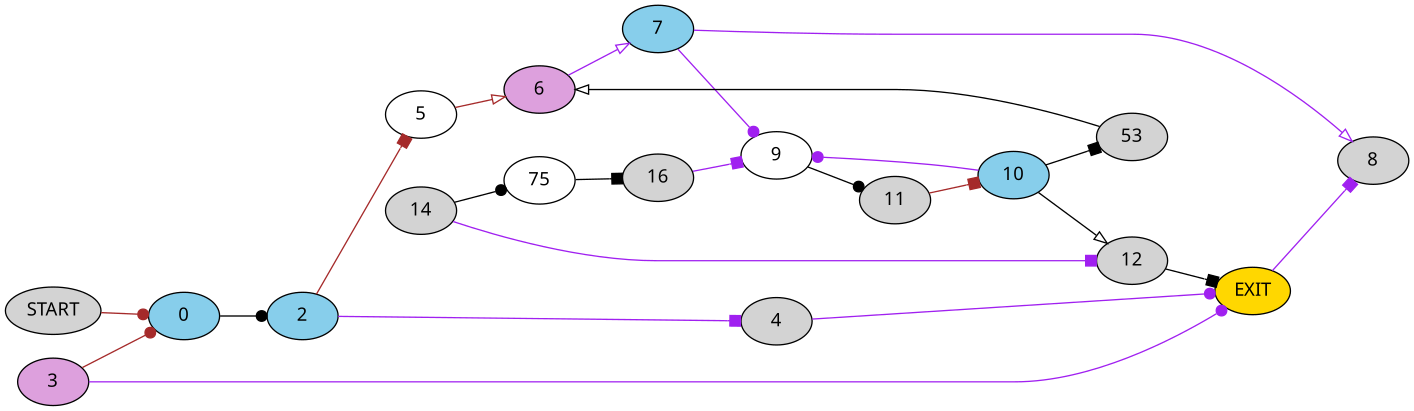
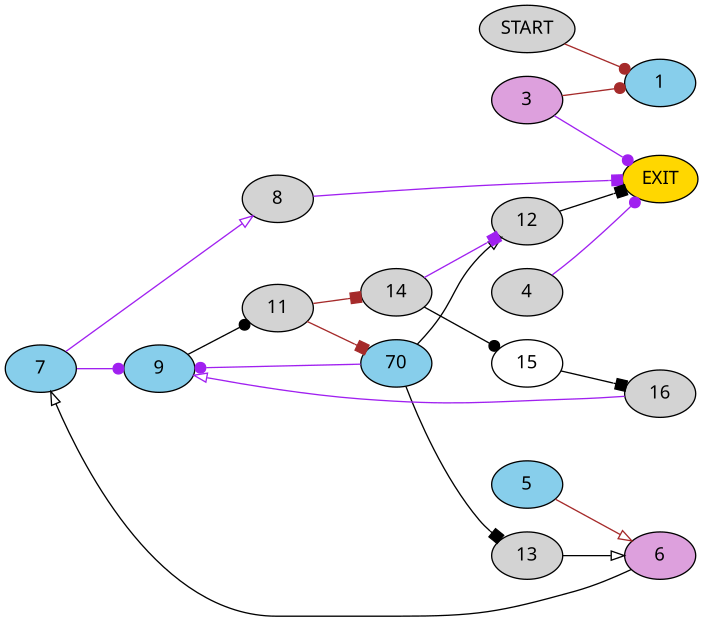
(593, 62) -> (296, 616)
(421, 115) -> (527, 485)
(1132, 137) -> (527, 556)
(777, 155) -> (159, 369)
(711, 168) -> (426, 402)
(1014, 175) -> (396, 363)
(540, 180) -> (527, 363)
(1309, 231) -> (461, 187)
none -> (331, 301)
(184, 316) -> (660, 83)
(303, 316) -> none
